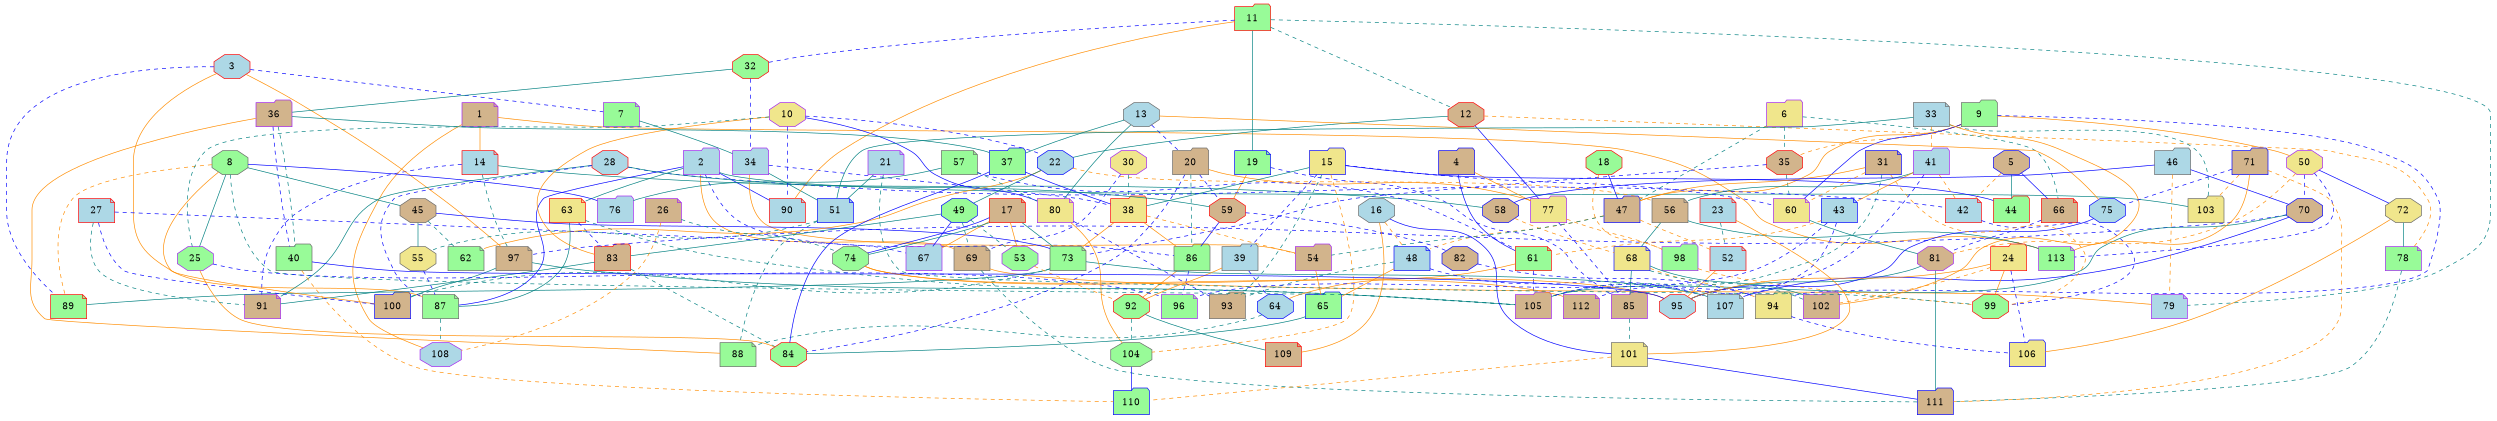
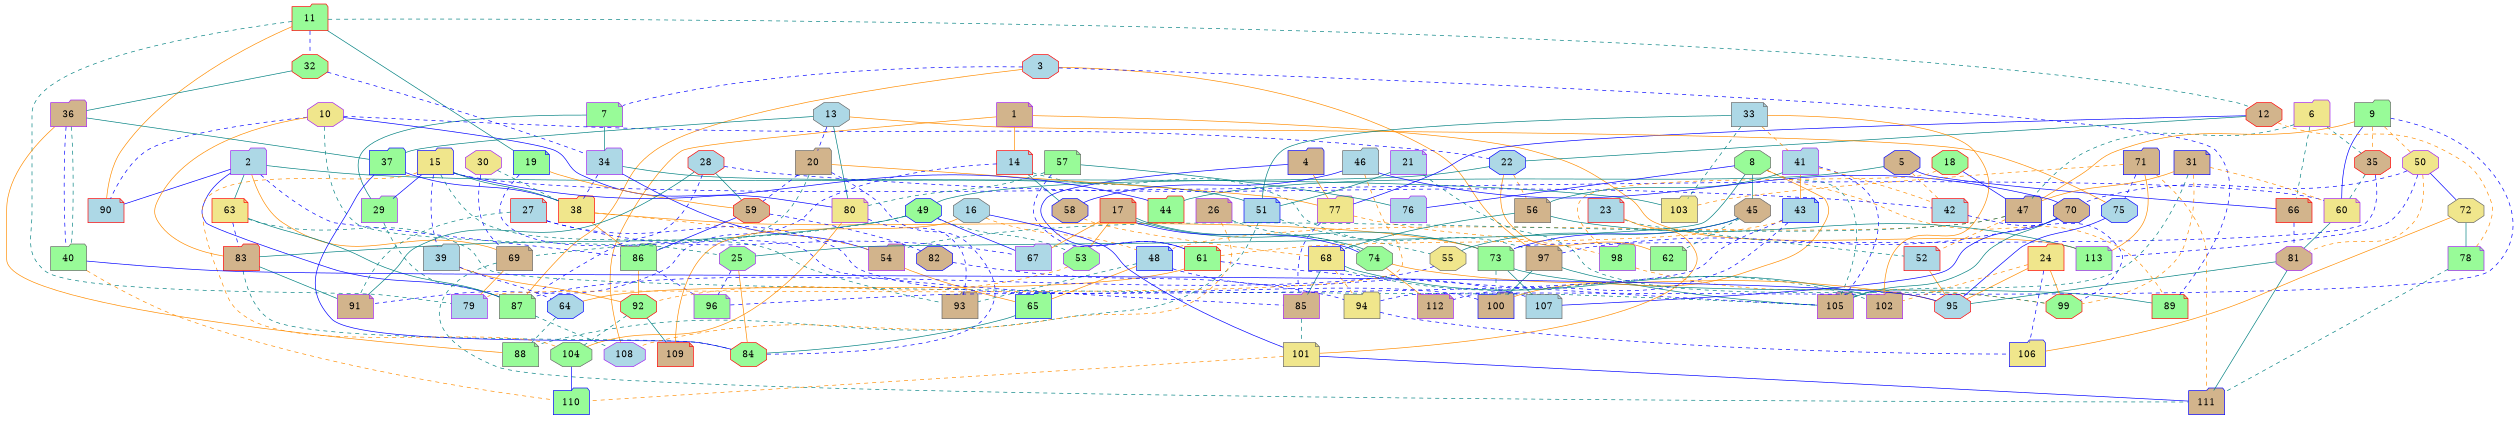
(2145, 128) -> (2398, 140)
none -> (379, 211)
(1003, 245) -> (710, 217)
